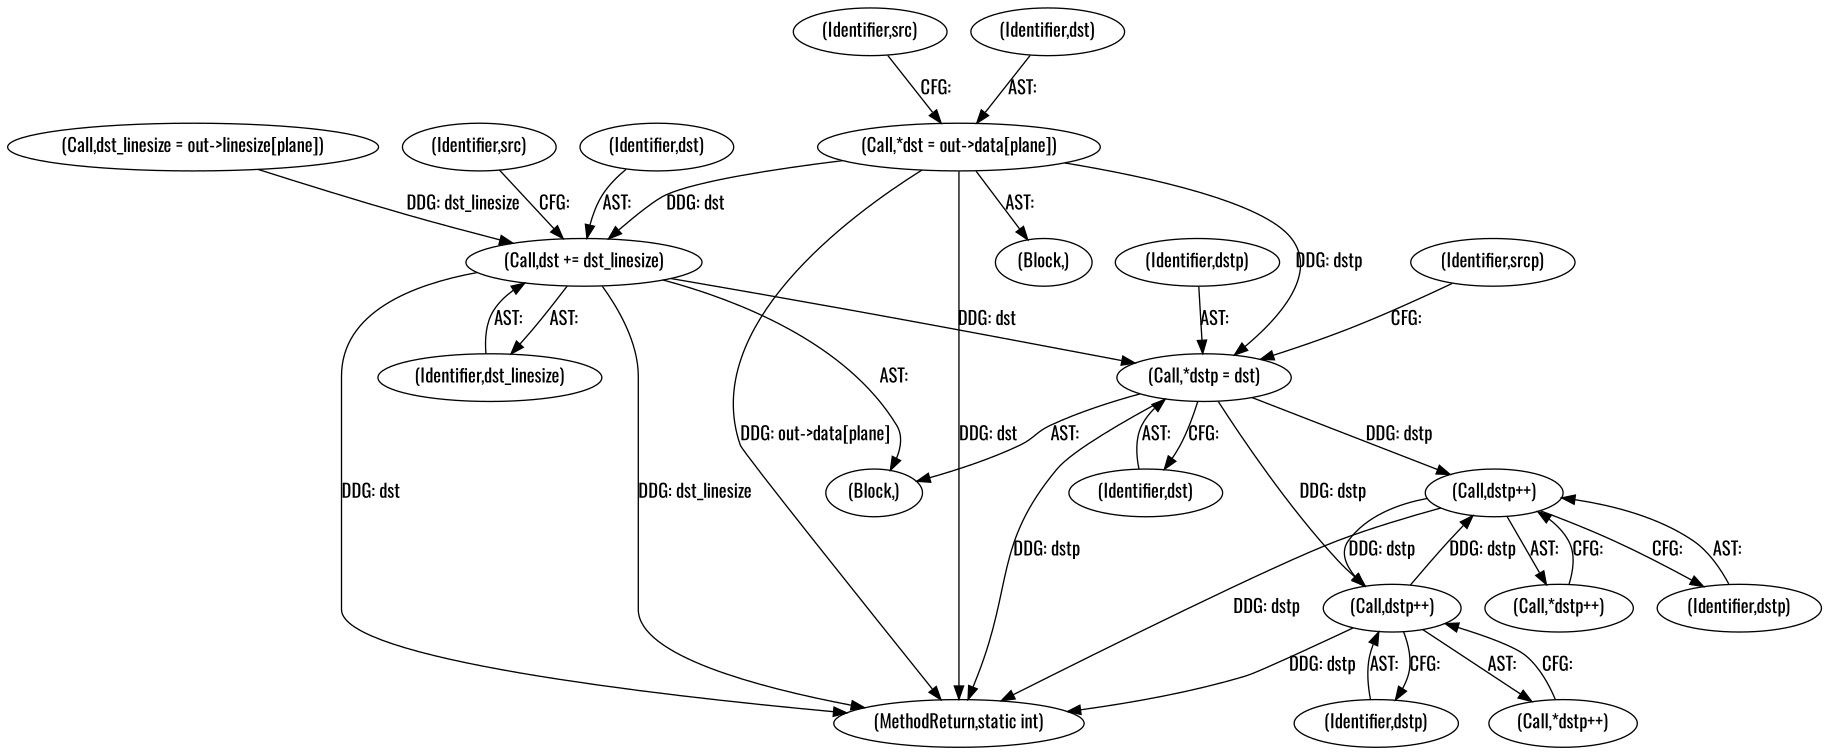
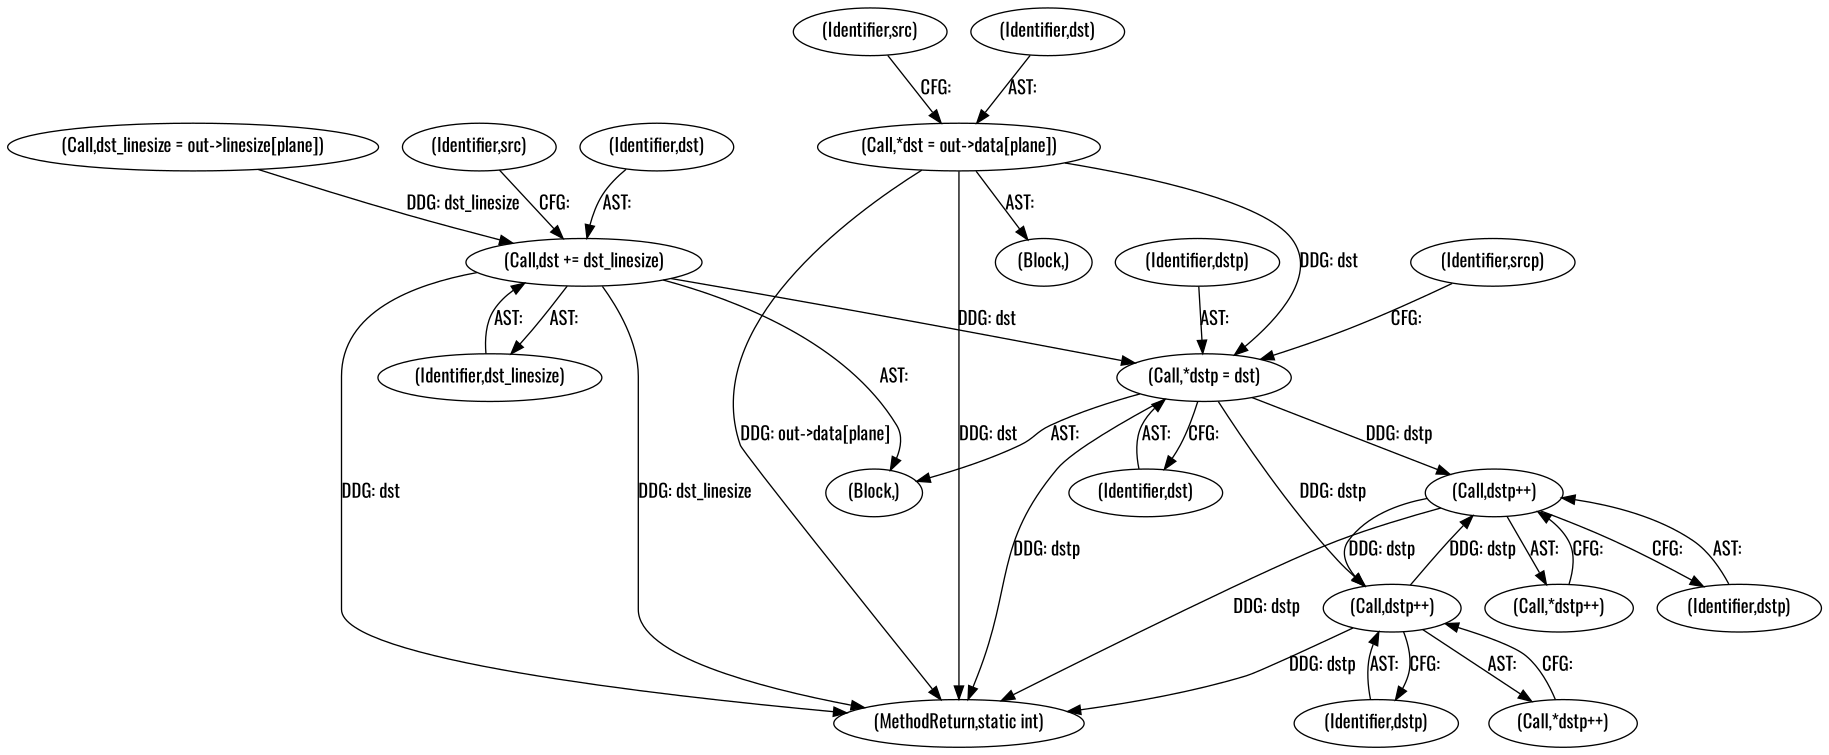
(724, 179) -> none
(1329, 262) -> (1329, 262)
